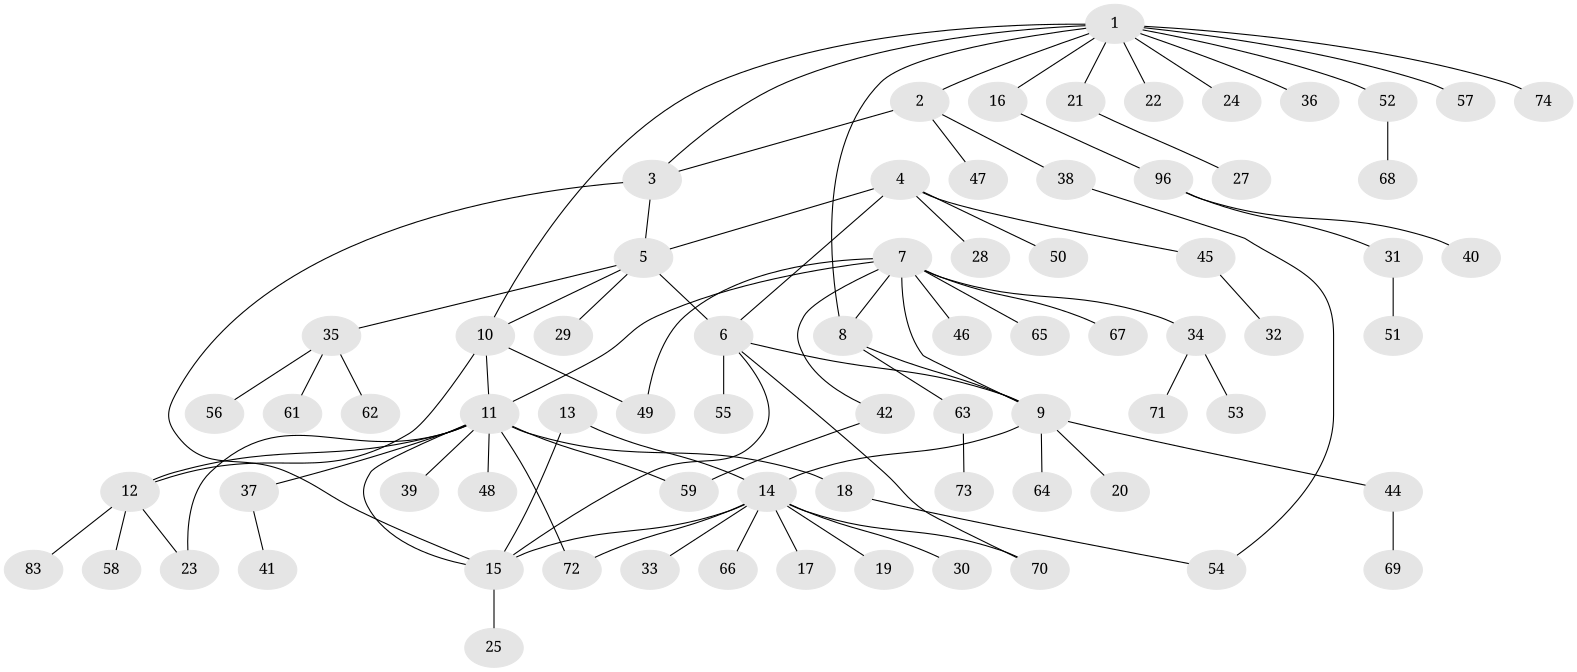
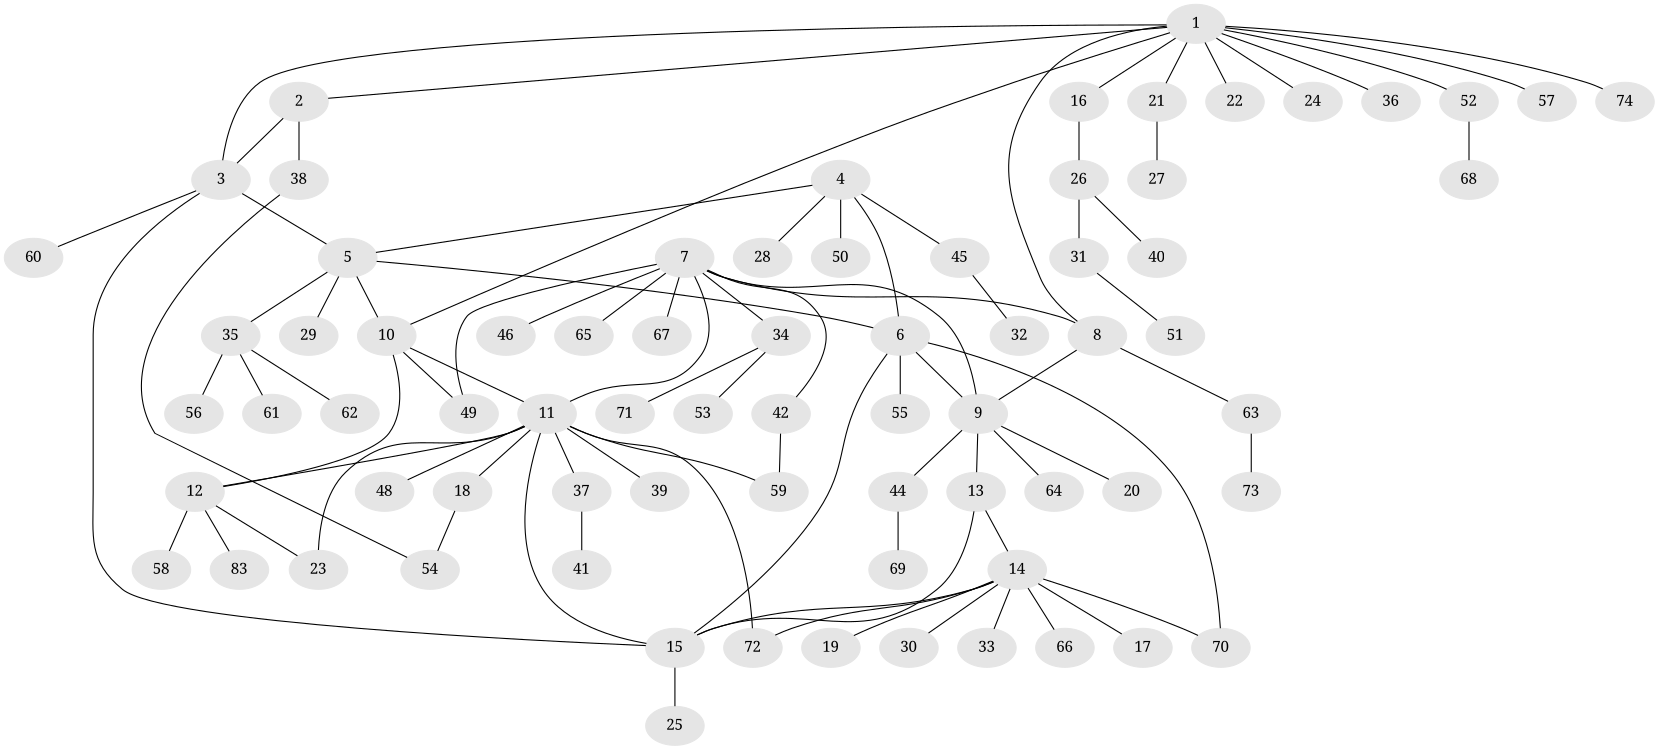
(978, 180) -> none
(1164, 180) -> (1079, 180)
none -> (34, 258)
(904, 453) -> (977, 453)
